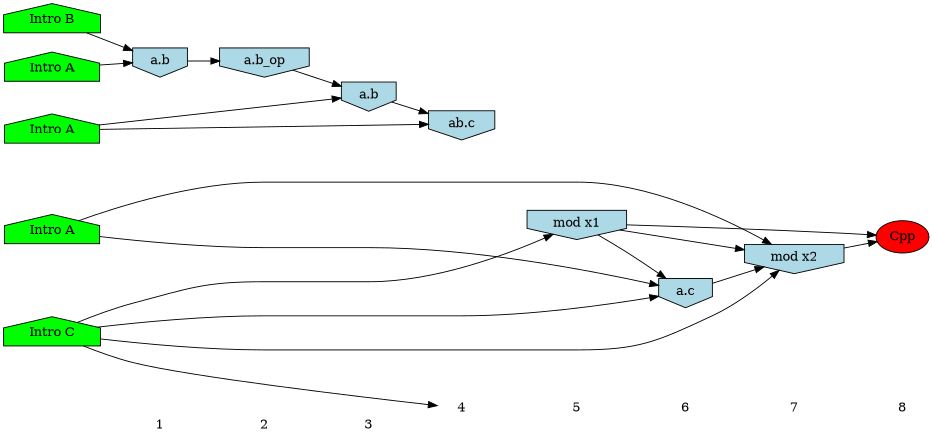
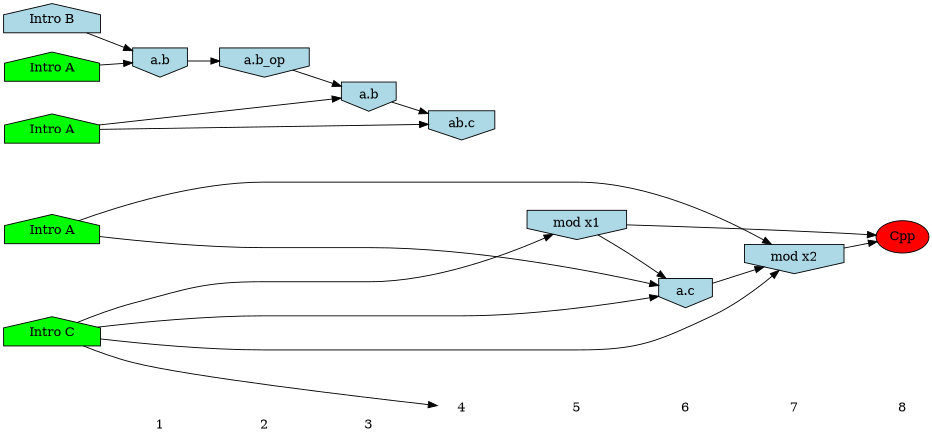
(52, 20) -> (52, 20)
(677, 239) -> none
